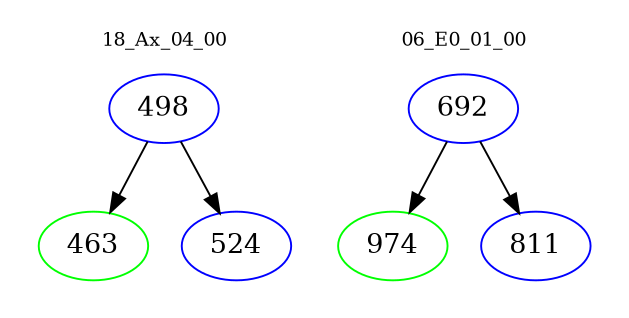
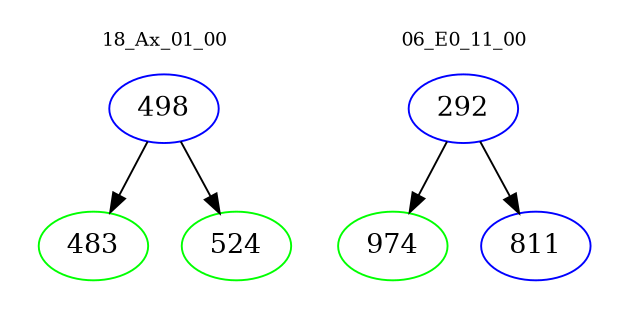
(165, 41) -> (165, 41)
(464, 41) -> (464, 41)
(463, 109) -> (463, 109)
(93, 246) -> (93, 246)
(236, 246) -> (236, 246)
